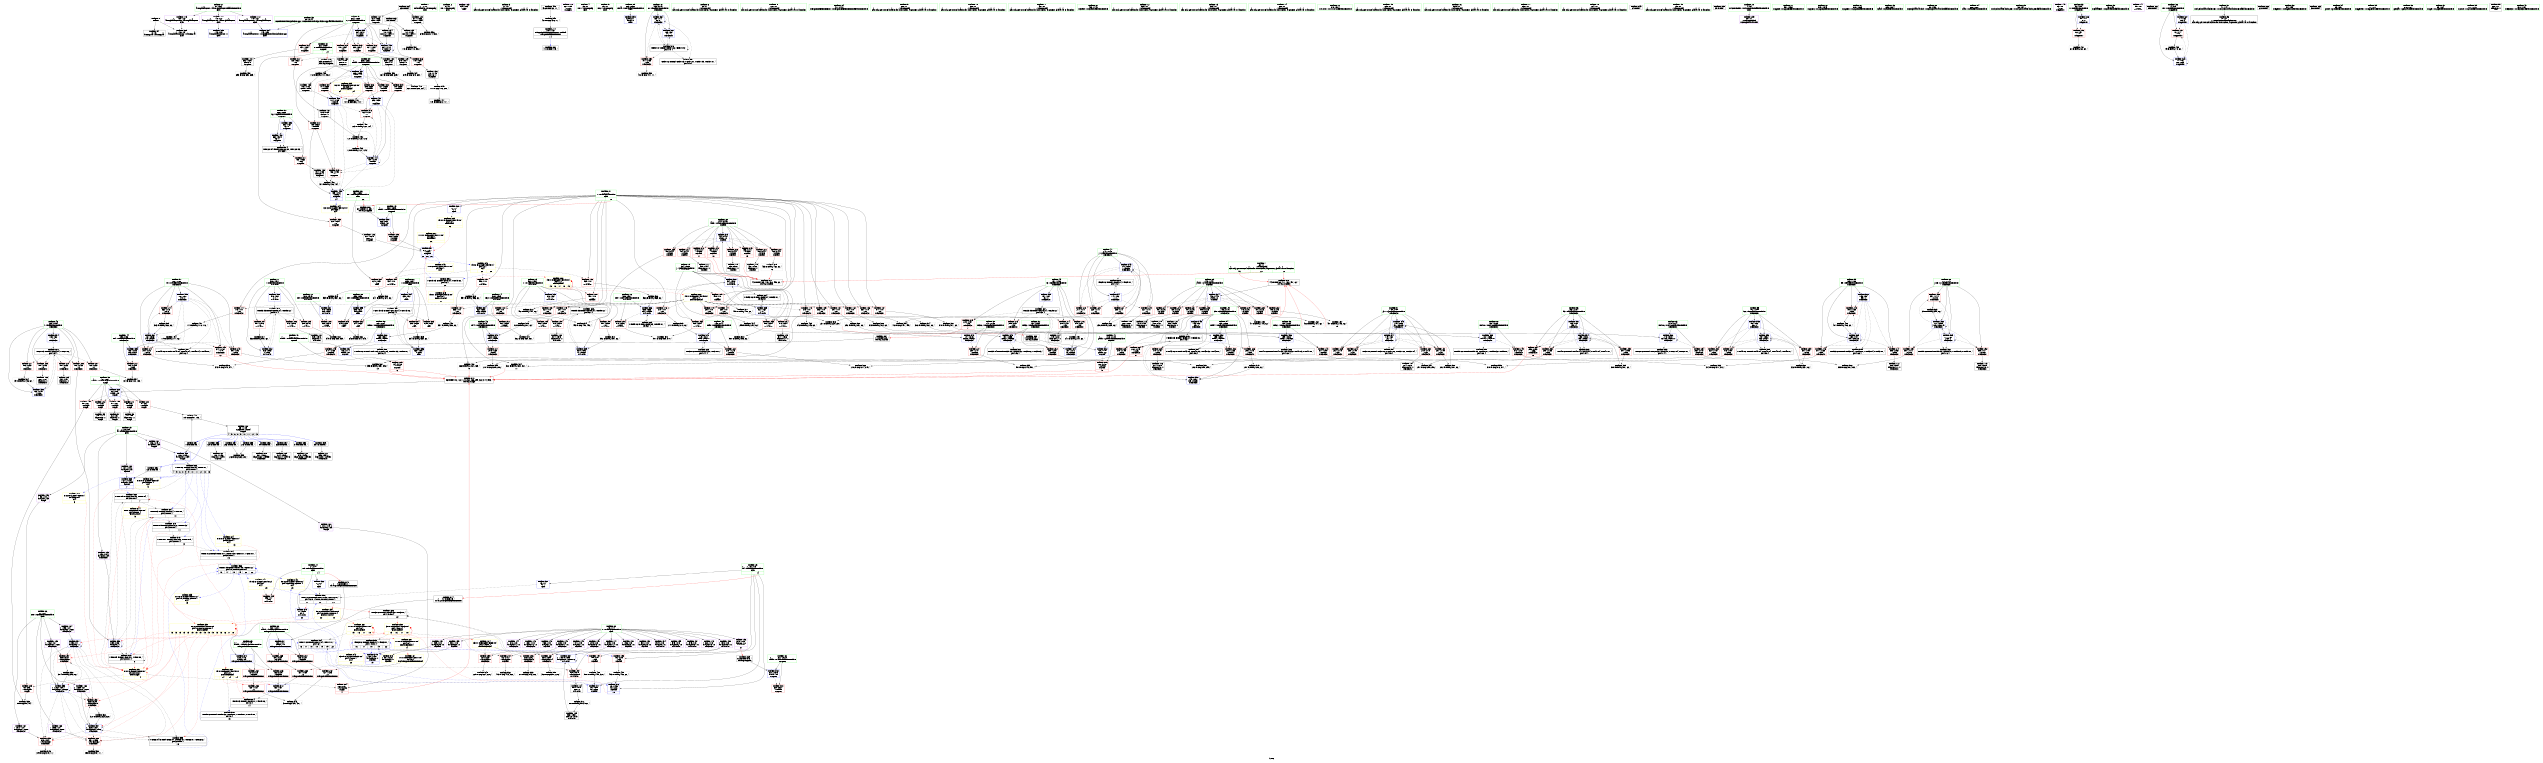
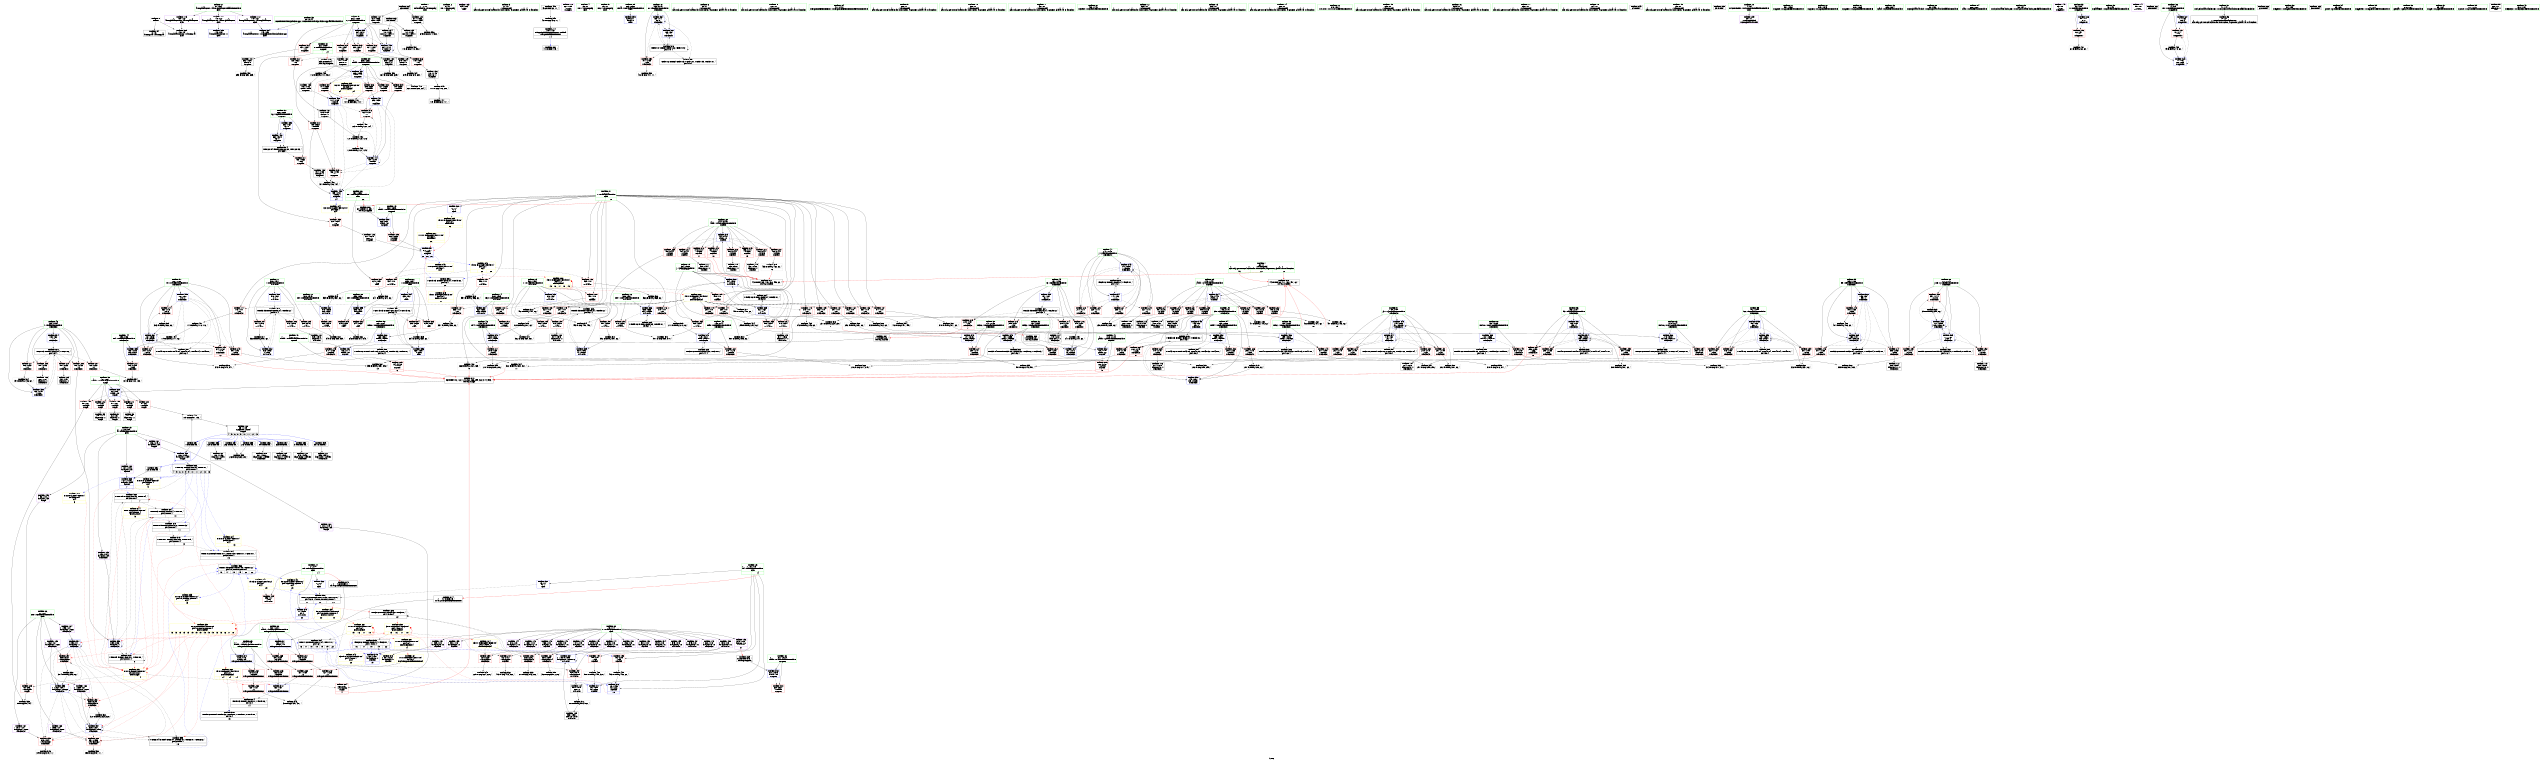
(389, 64) -> (389, 64)
(925, 324) -> none
